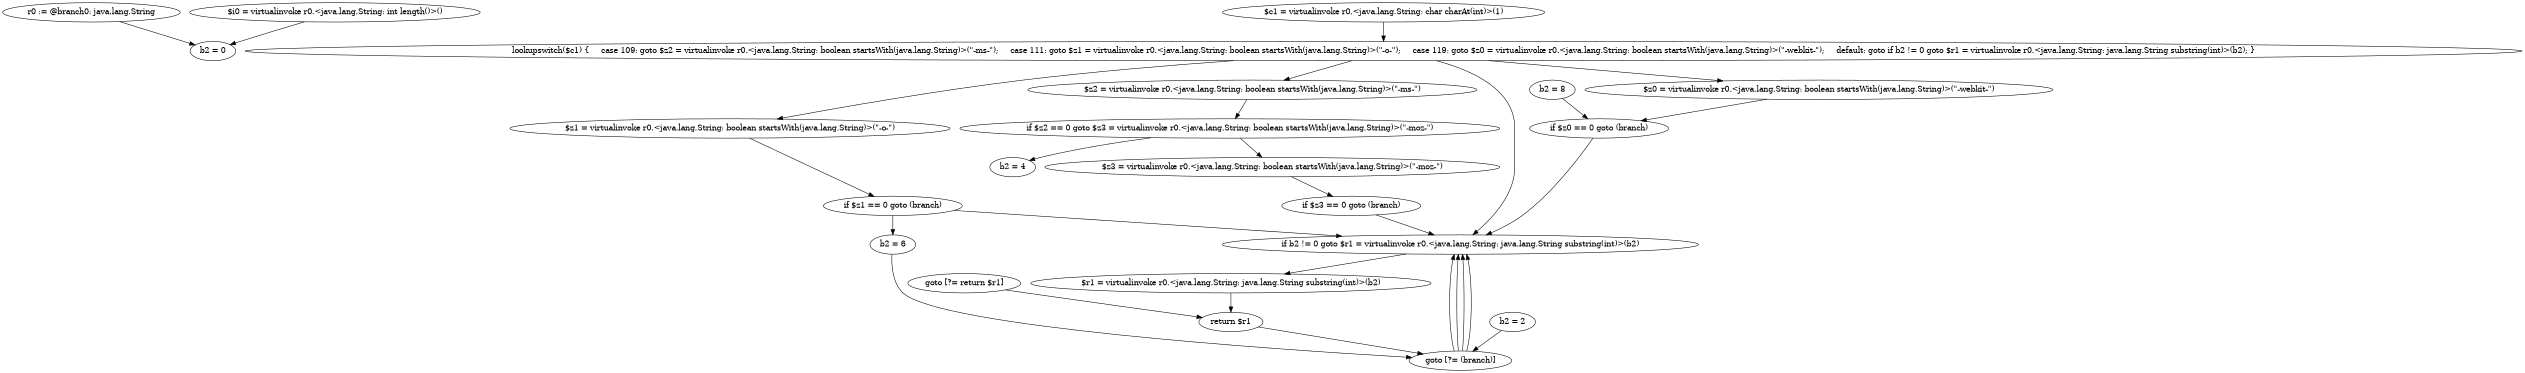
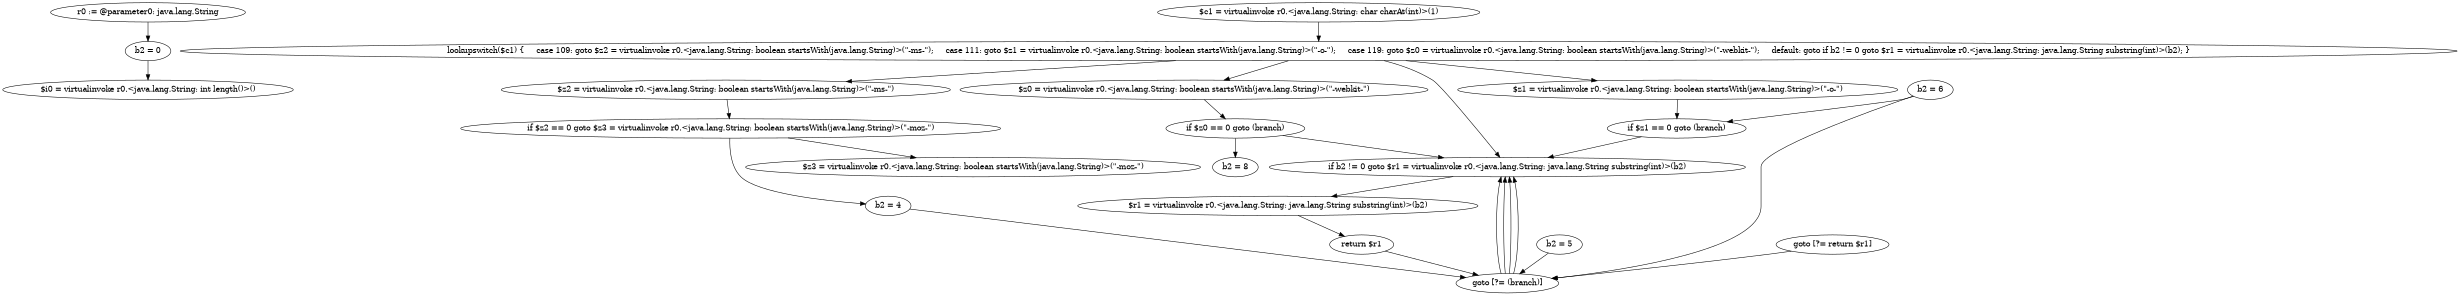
(91, 12) -> (148, 12)
(270, 32) -> (148, 68)
(1573, 107) -> (1235, 145)
(1351, 206) -> none
(893, 223) -> (1823, 110)
none -> (1185, 243)
(1101, 304) -> (1674, 265)
(1513, 322) -> (1560, 245)
